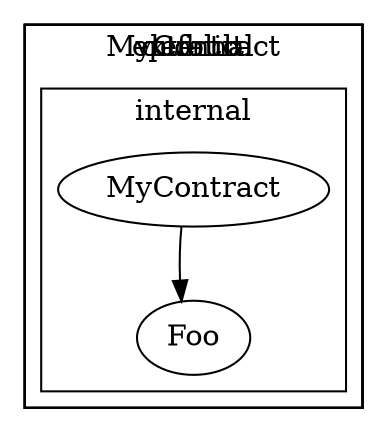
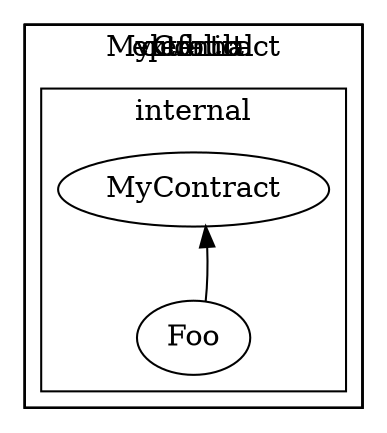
(180, 253) -> (207, 274)
